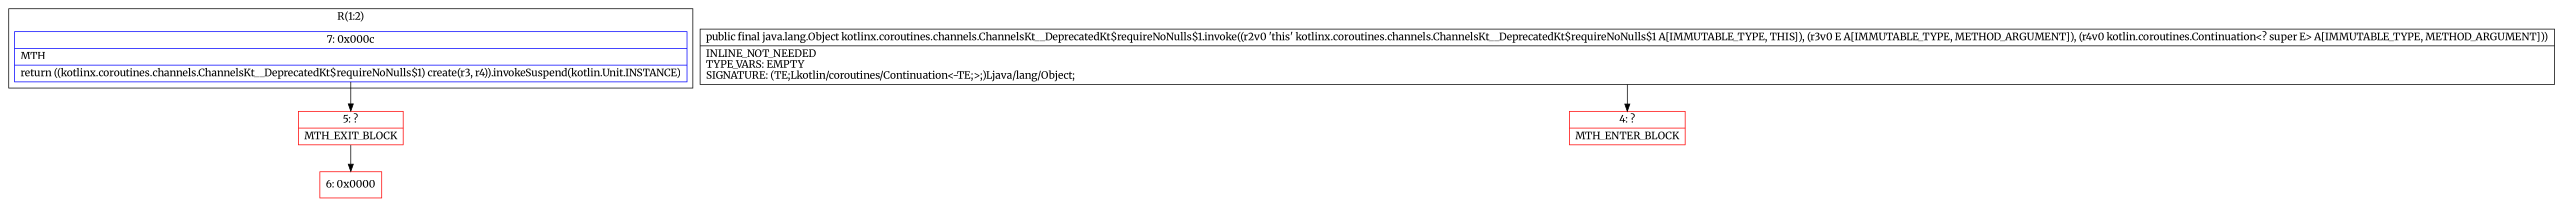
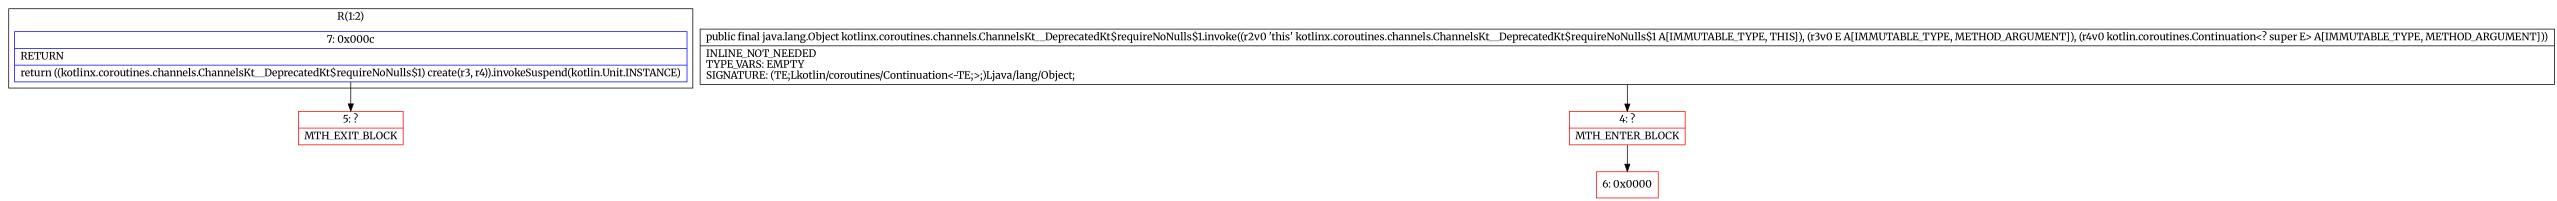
(33, 56) -> (42, 56)
(351, 155) -> (1627, 155)
